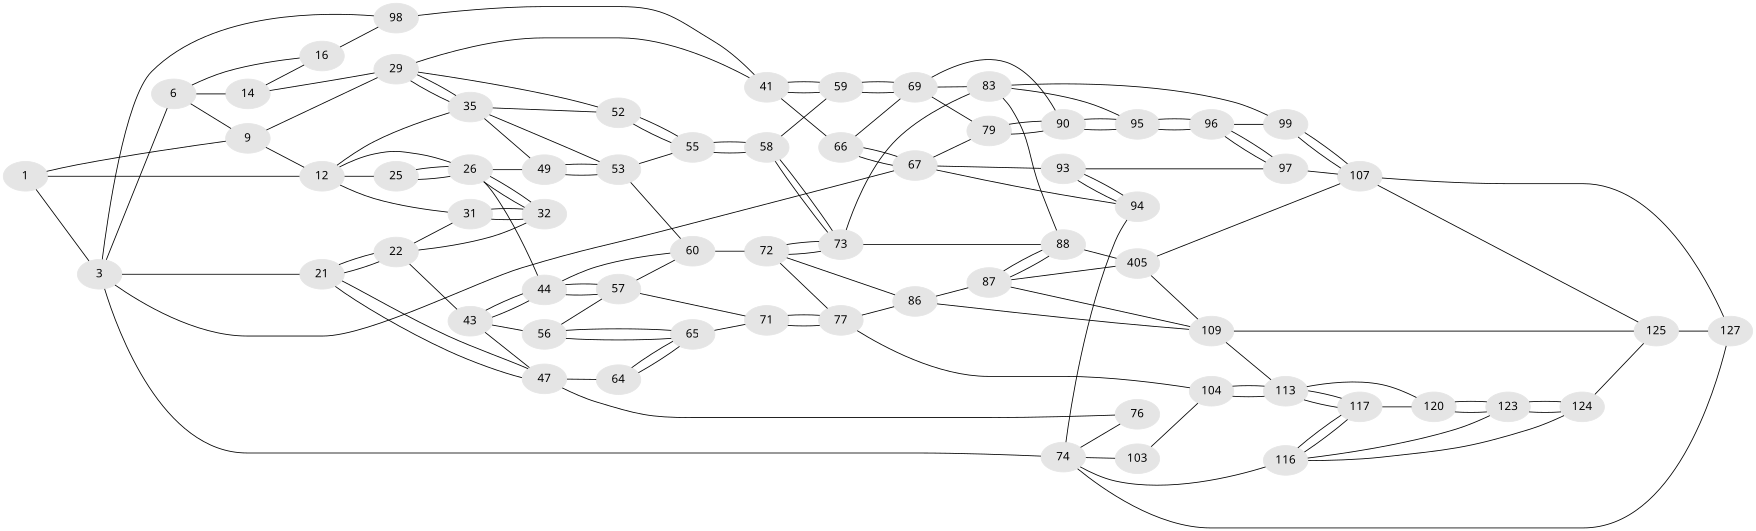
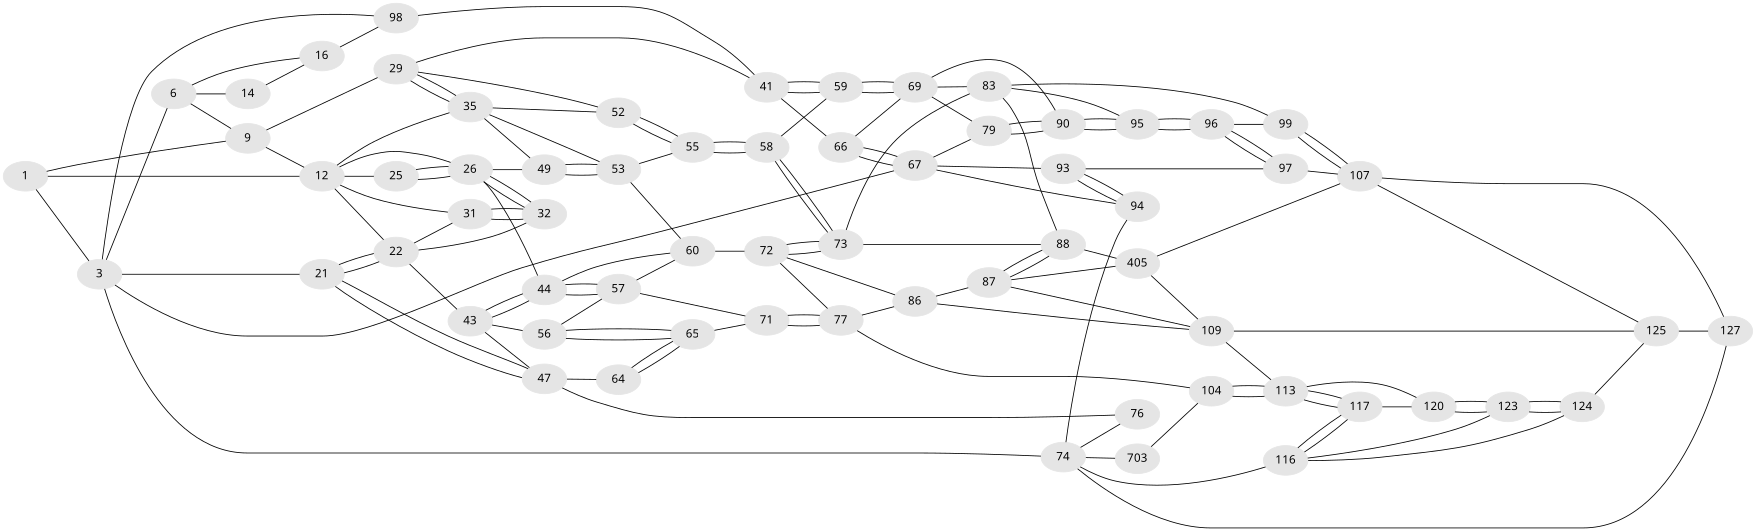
(322, 82) -> none
none -> (359, 214)
(1137, 459) -> (1137, 459)
